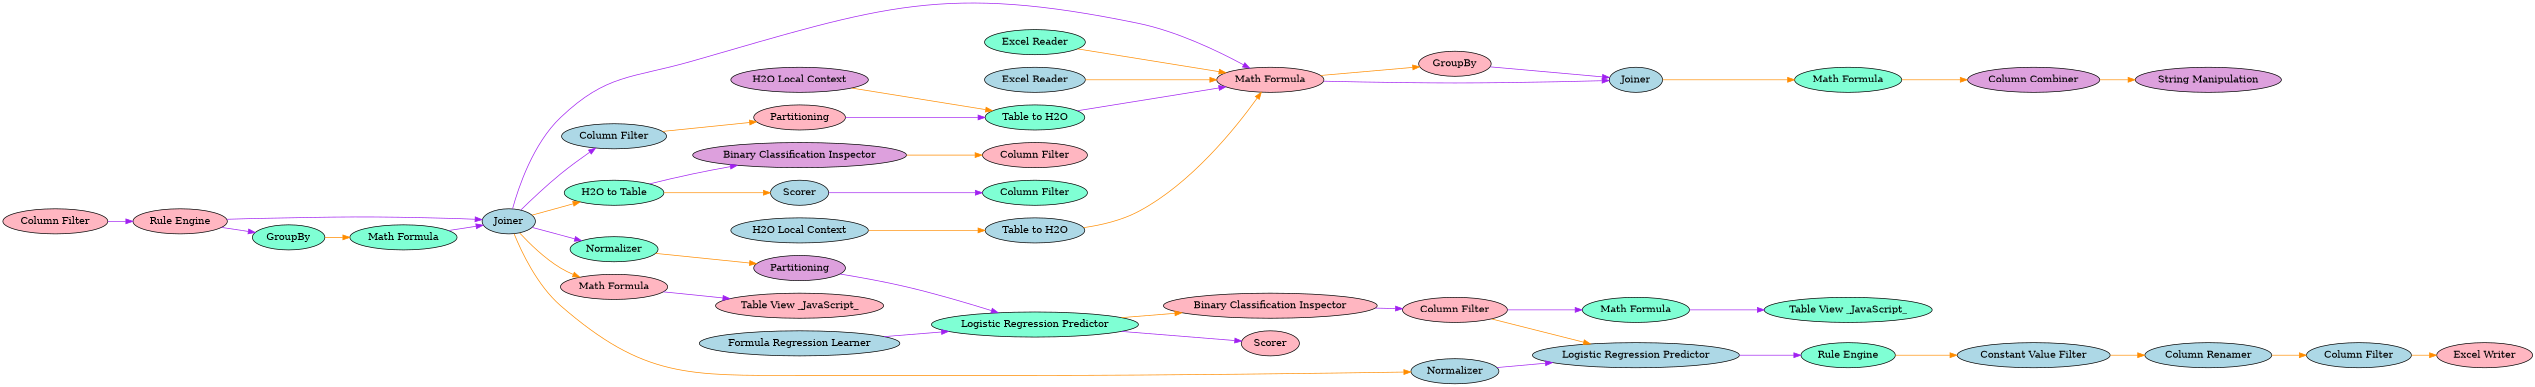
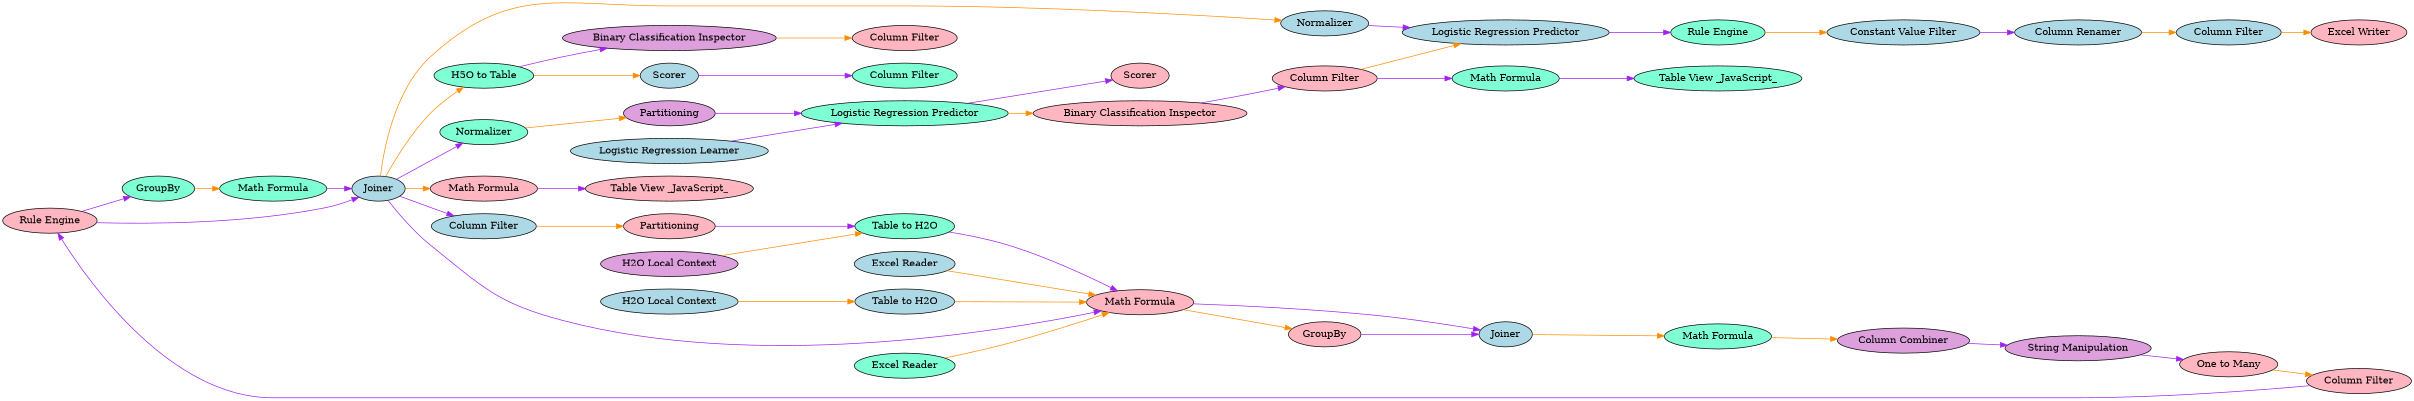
(2114, 80) -> (1984, 344)
(614, 193) -> (484, 76)
(800, 343) -> (669, 151)
(2124, 355) -> (1994, 32)
none -> (2229, 364)
